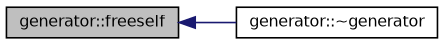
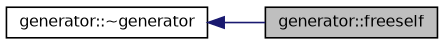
(216, 23) -> (245, 23)
